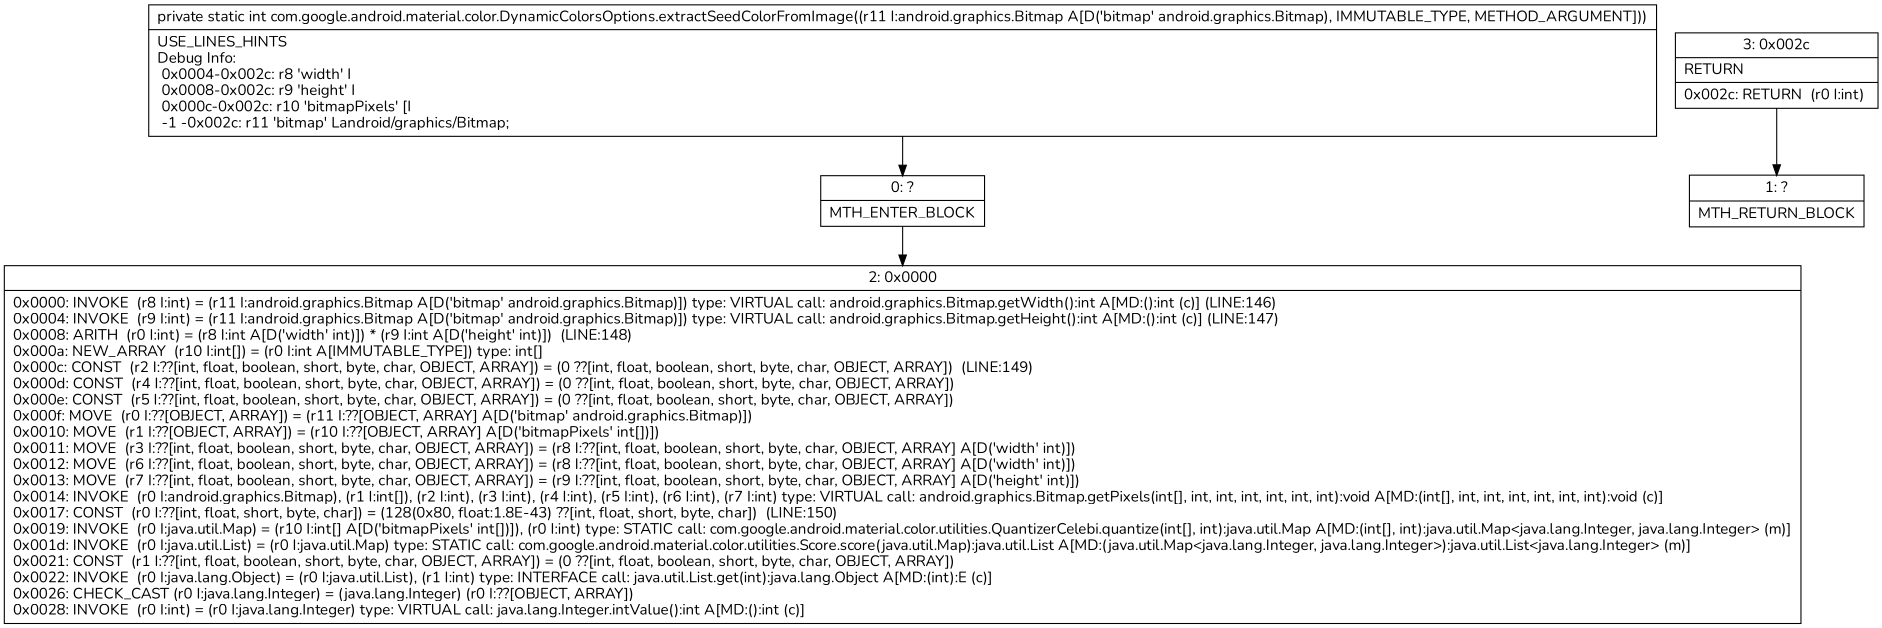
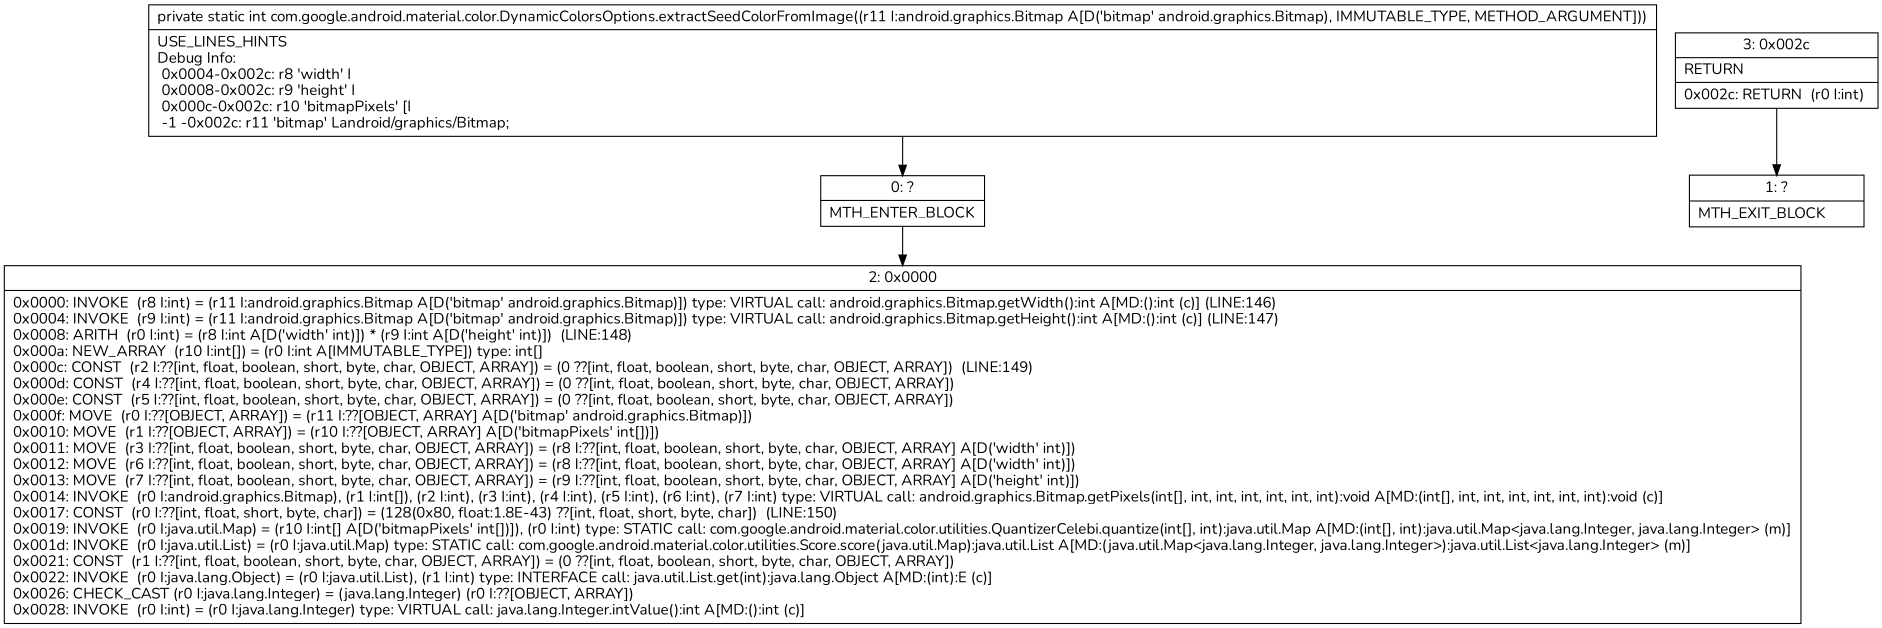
(1777, 213) -> (1762, 213)
